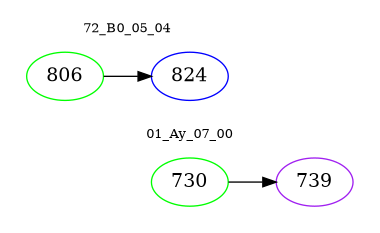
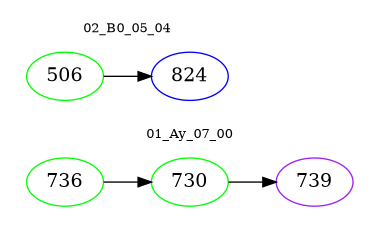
(127, 29) -> (127, 29)
(65, 76) -> (65, 76)
none -> (65, 182)
